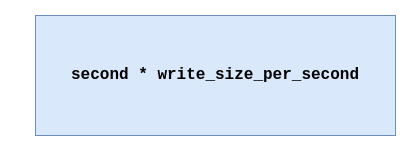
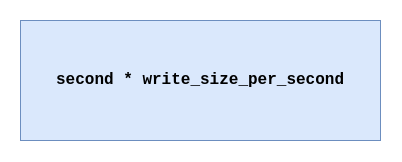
(216, 76) -> (201, 81)
